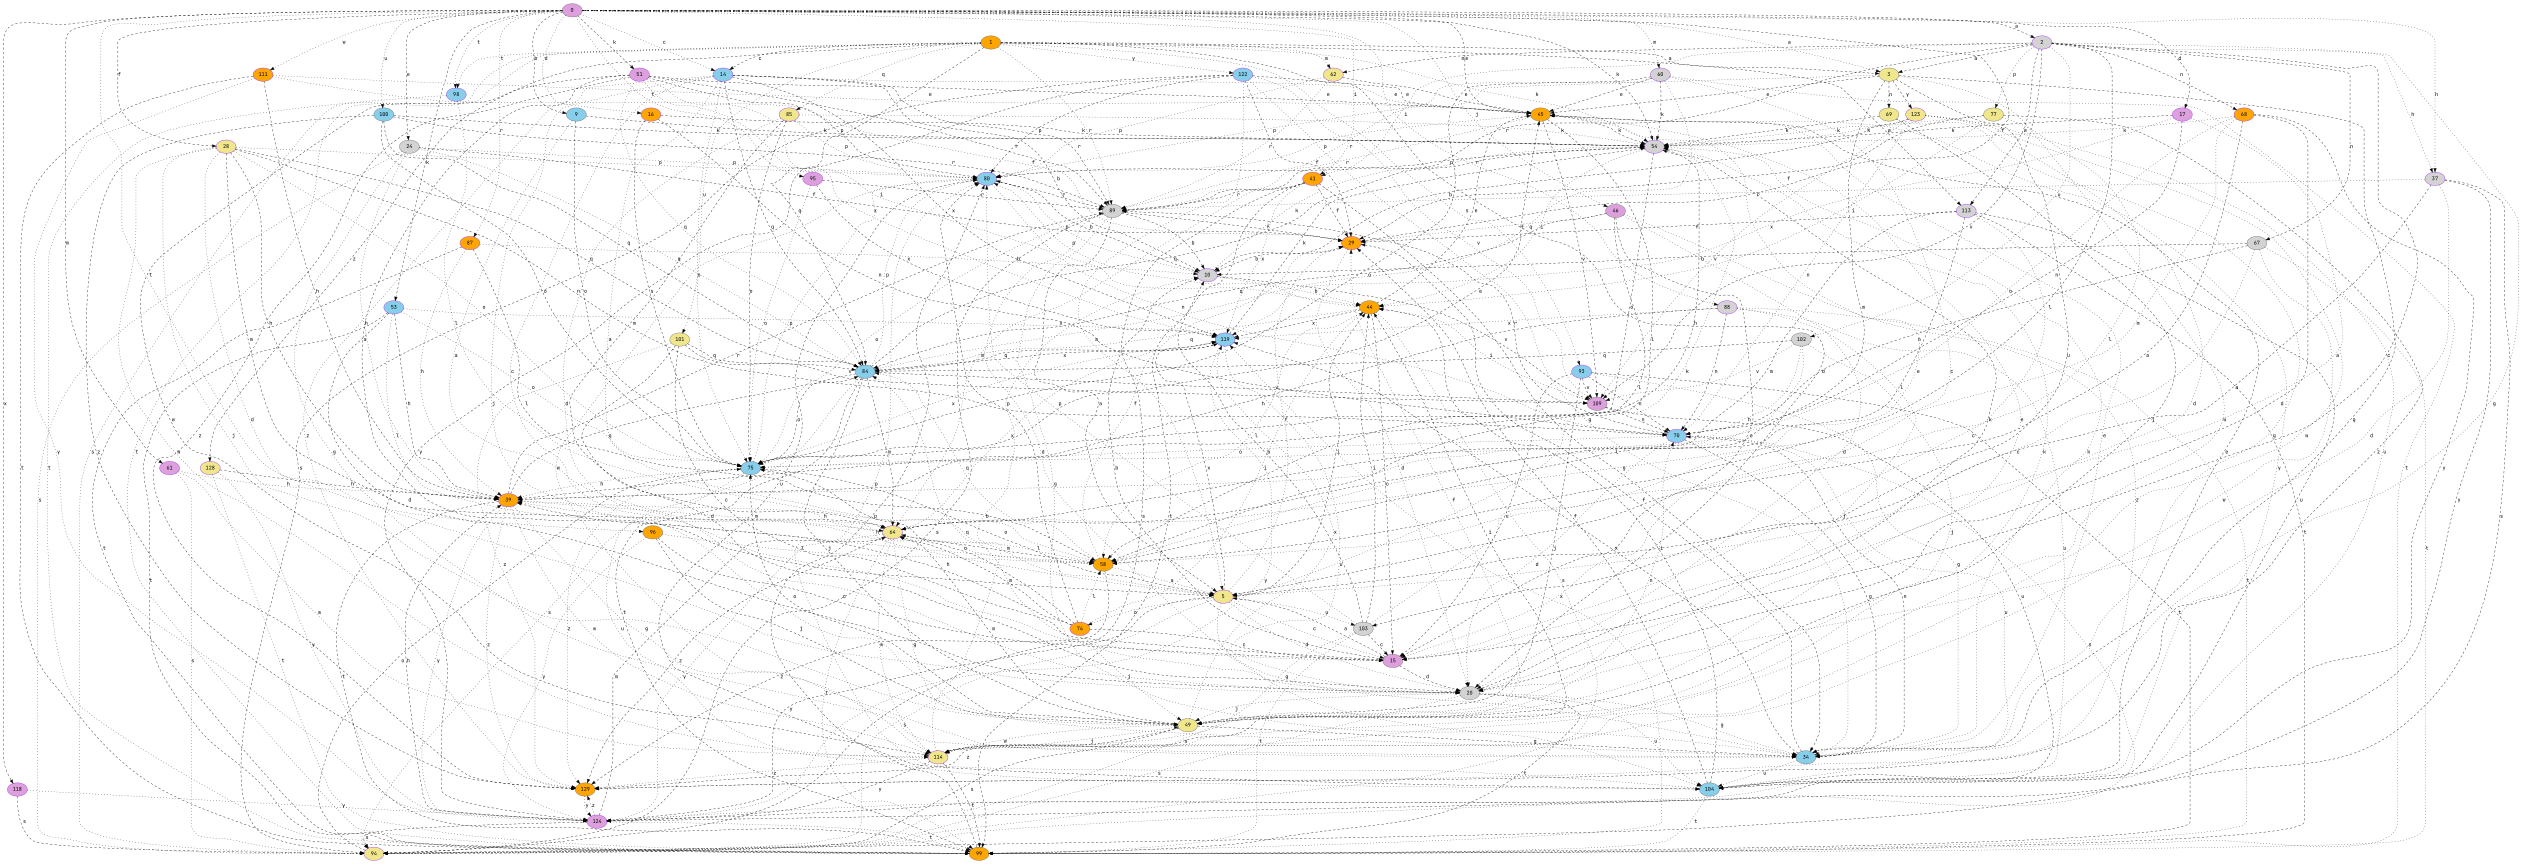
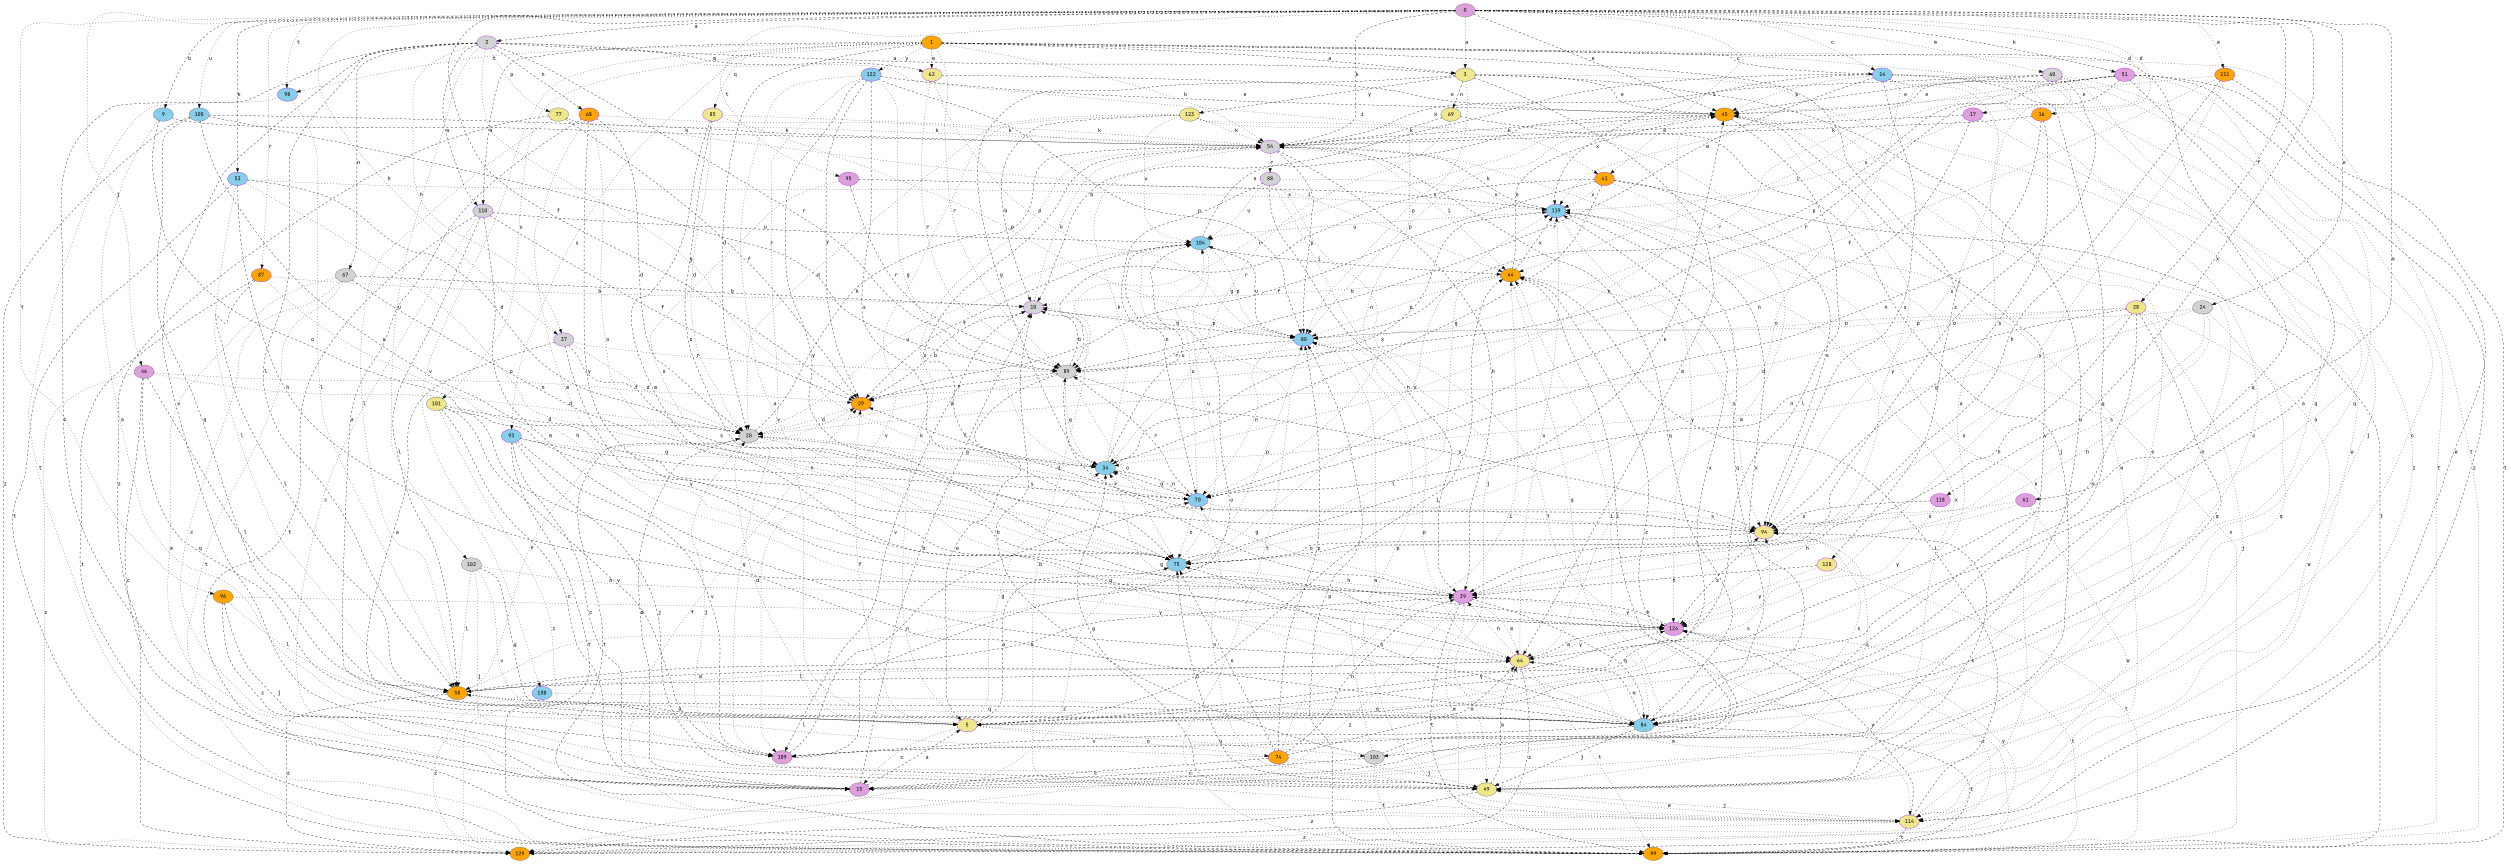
(1409, 14) -> (1902, 24)
(1204, 20) -> (1270, 161)
(1916, 115) -> (1190, 115)
(878, 207) -> none
(875, 211) -> (1708, 147)
(1966, 211) -> (483, 211)
(1284, 287) -> (1274, 294)
(653, 304) -> (1977, 346)
none -> (1900, 308)
(1874, 418) -> (1995, 638)
(508, 500) -> (1463, 597)
(838, 529) -> (960, 655)
none -> (542, 693)
(1759, 773) -> (1179, 334)
